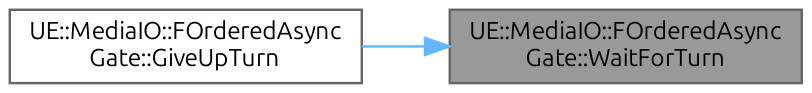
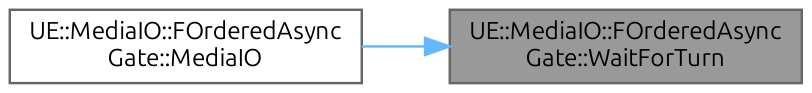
(186, 46) -> (186, 46)
